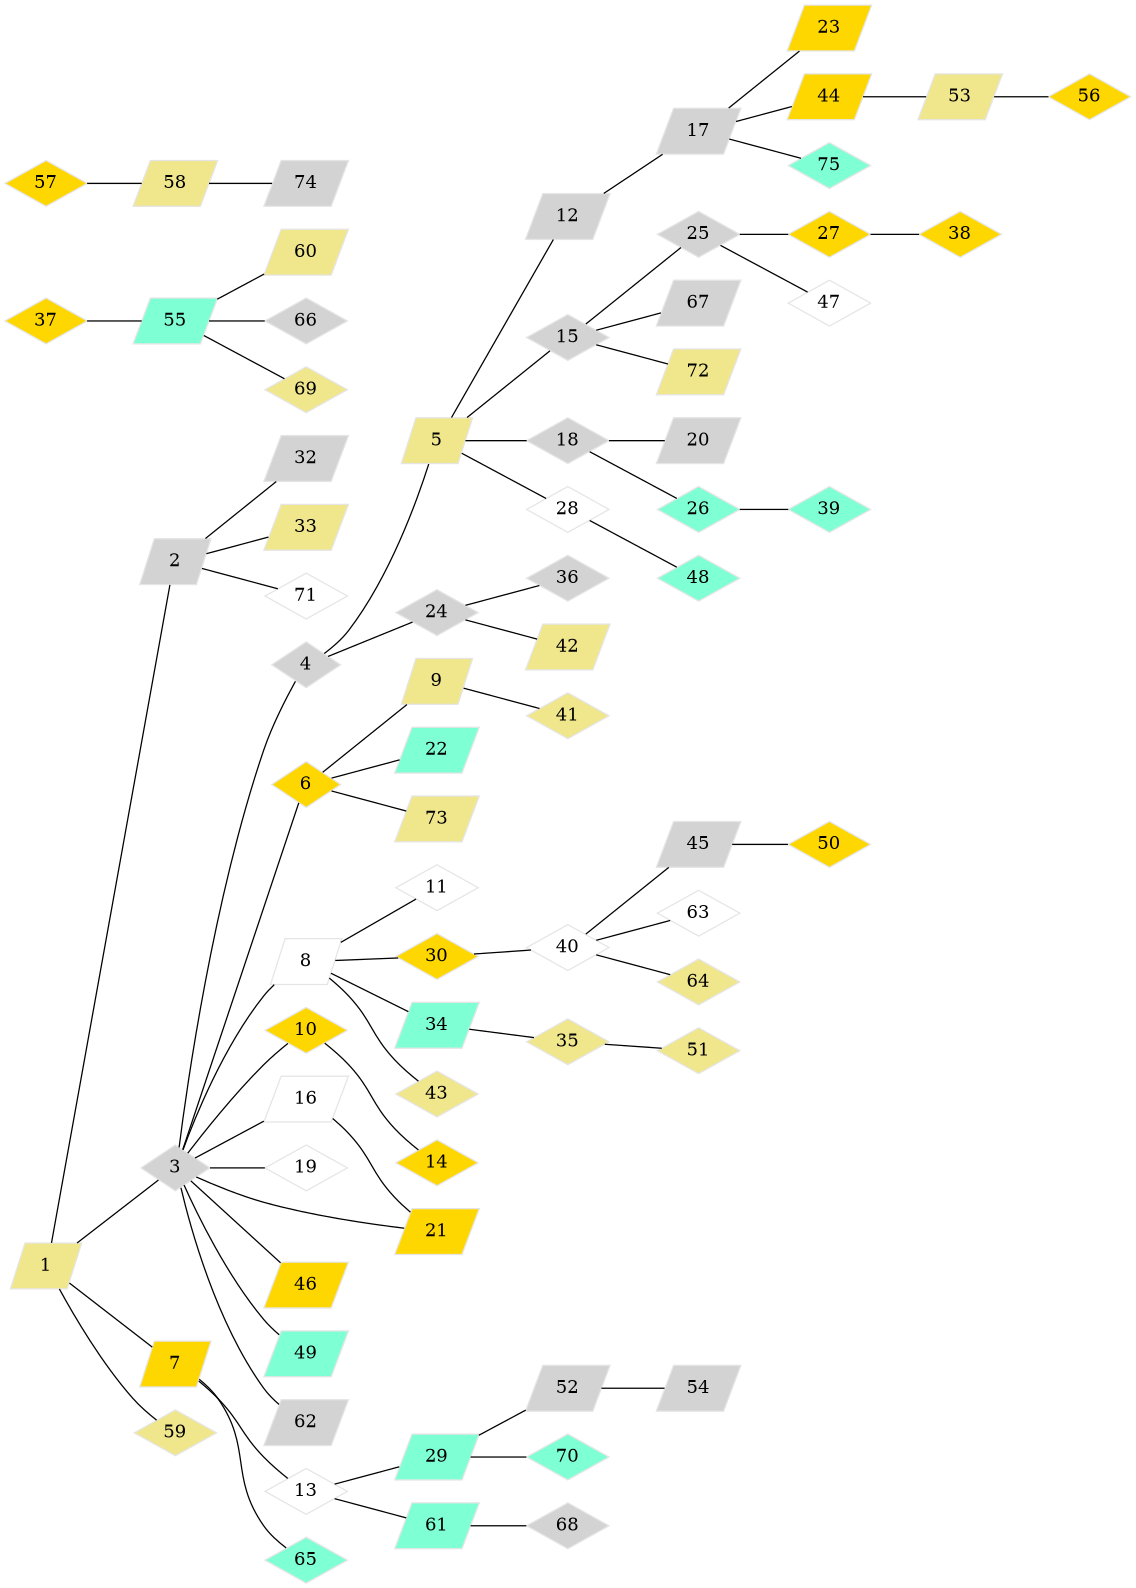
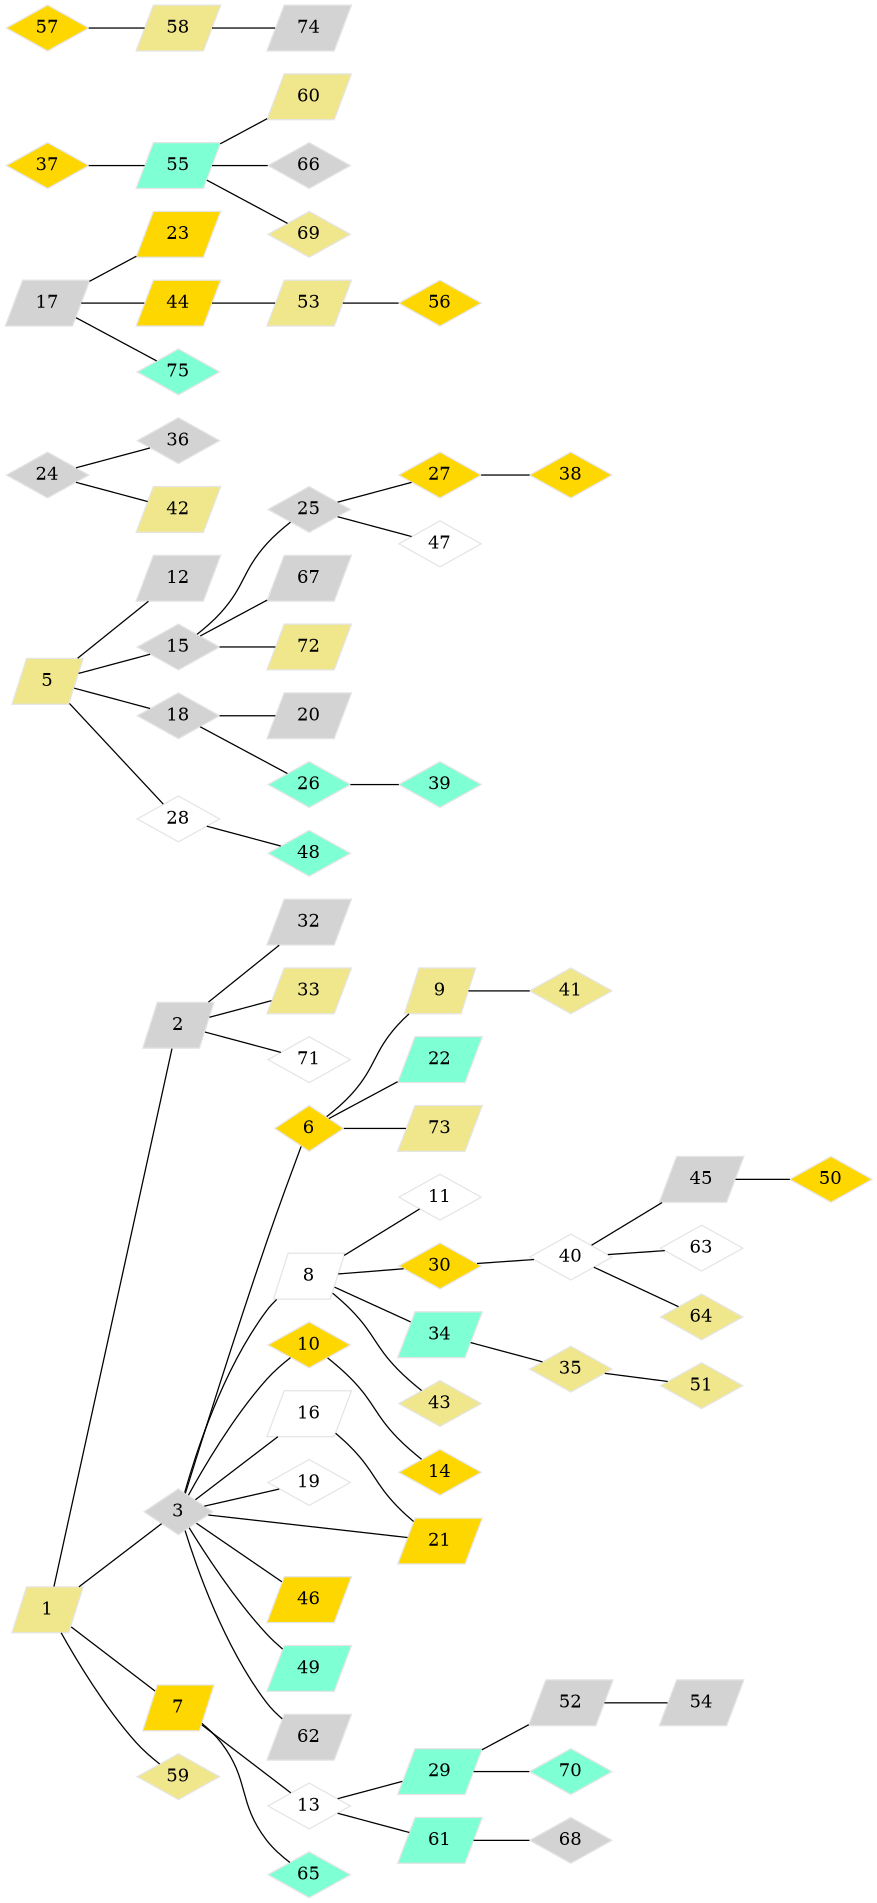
(633, 174) -> none
(306, 665) -> none
